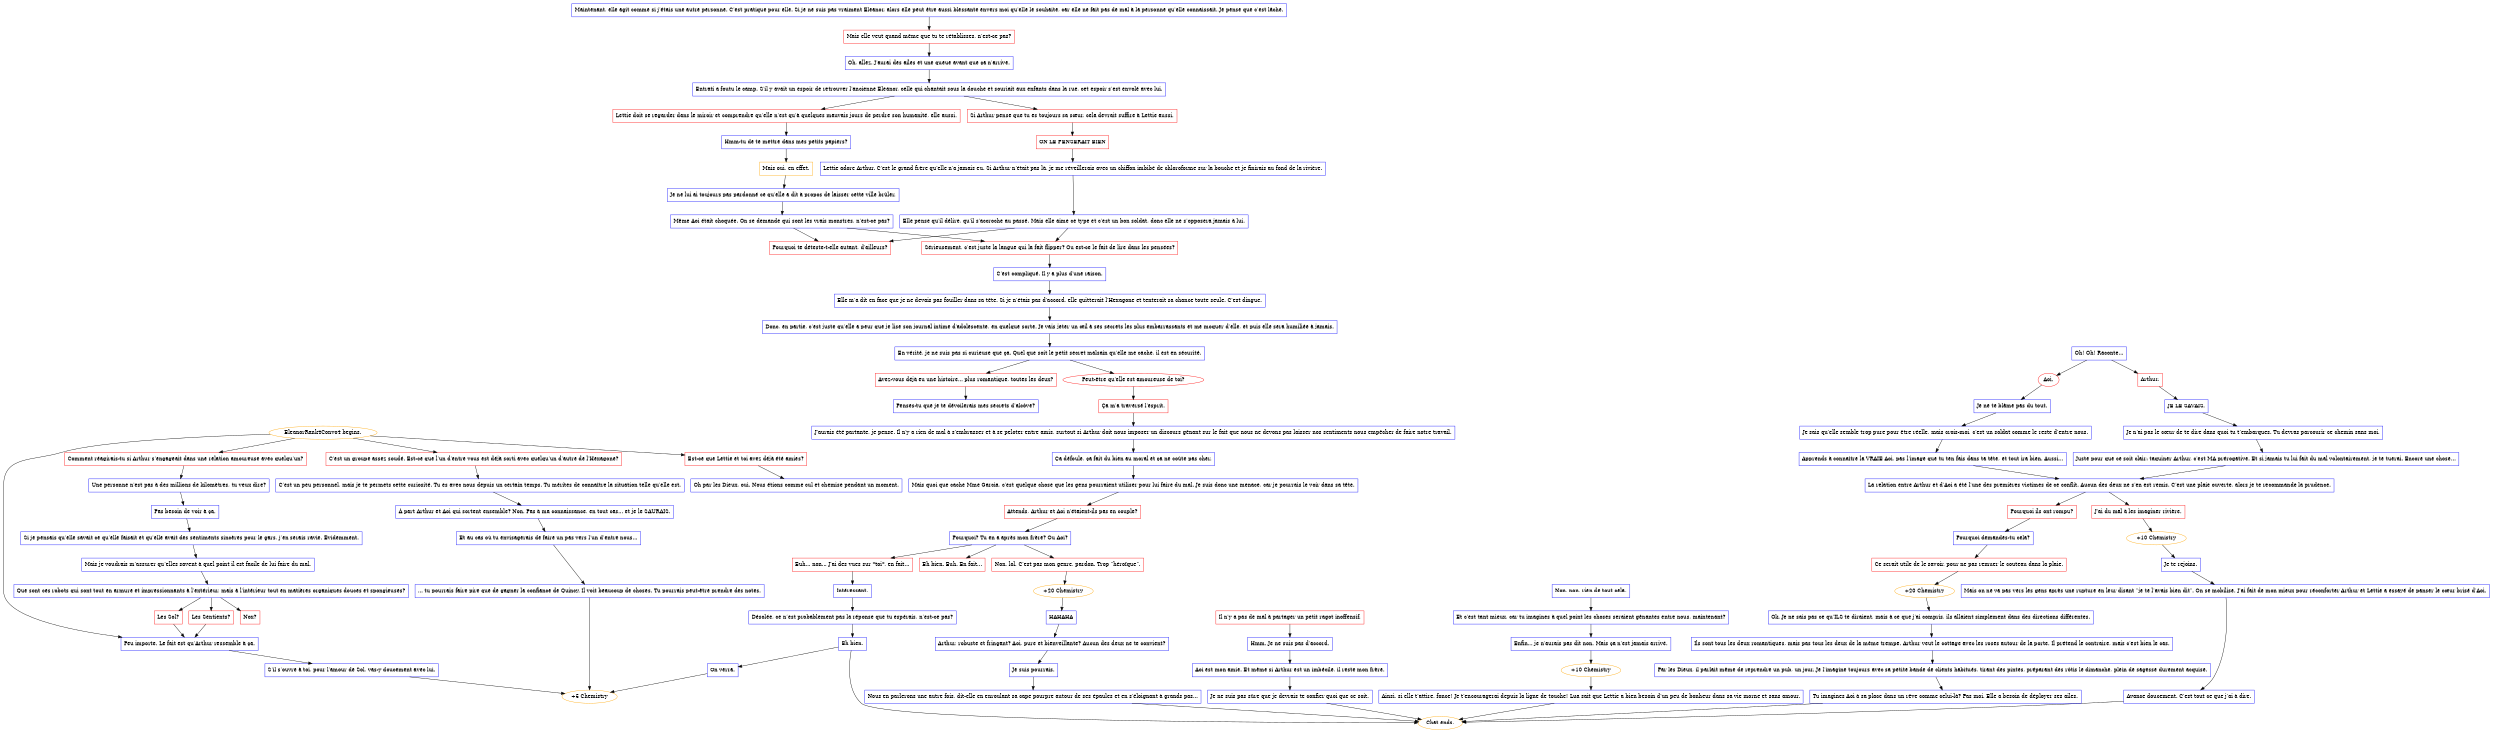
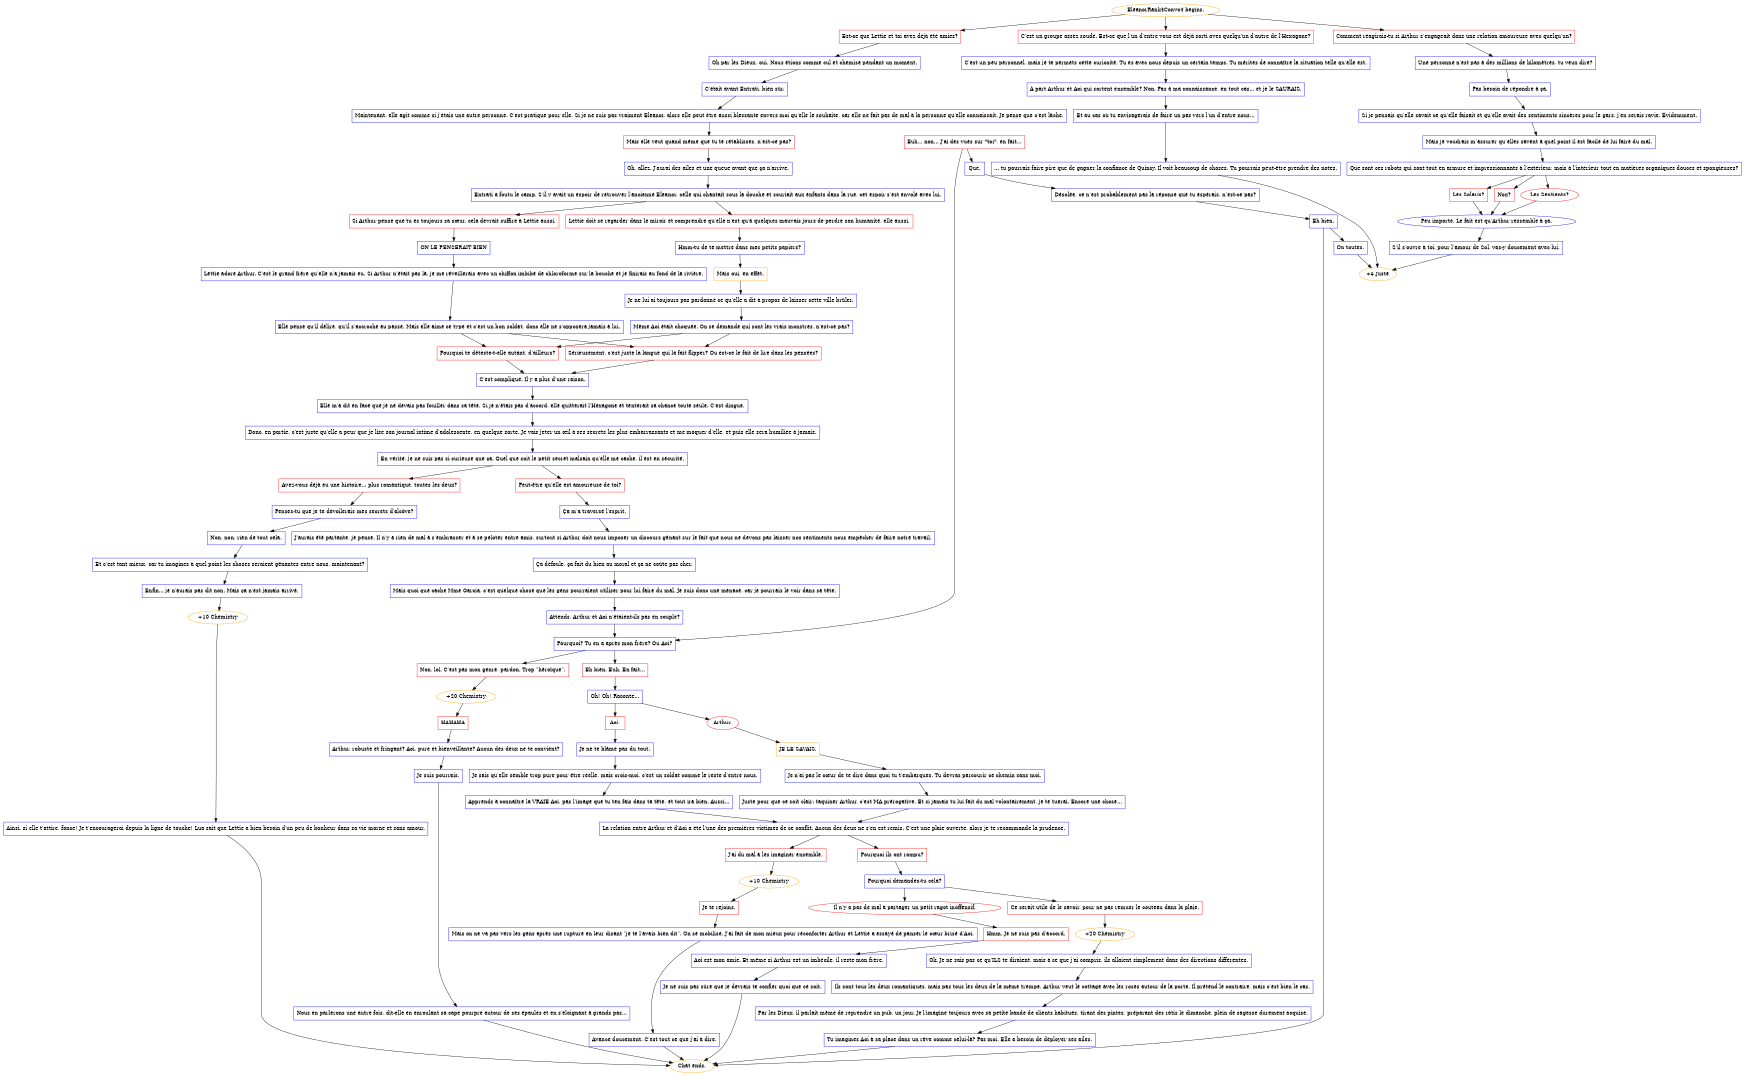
none -> (745, 89)
(1072, 142) -> (454, 248)
none -> (514, 366)
(1133, 380) -> (570, 485)
(2049, 380) -> (615, 723)
(2150, 380) -> (723, 723)
(1133, 406) -> (595, 512)
(2186, 406) -> (798, 749)
(14, 465) -> (1496, 207)
(185, 512) -> (1510, 89)
(1072, 512) -> (615, 617)
(2138, 512) -> (776, 855)
none -> (297, 525)
(933, 551) -> (955, 512)
(2181, 565) -> (719, 908)
(852, 591) -> (975, 169)
(168, 617) -> (1469, 195)
(211, 617) -> (1550, 195)
(1061, 617) -> (453, 723)
(1290, 617) -> (905, 908)
(190, 644) -> (1487, 221)
(1290, 644) -> (1026, 934)
(723, 670) -> (1351, 248)
none -> (615, 682)
(590, 697) -> (1378, 274)
none -> (905, 893)
